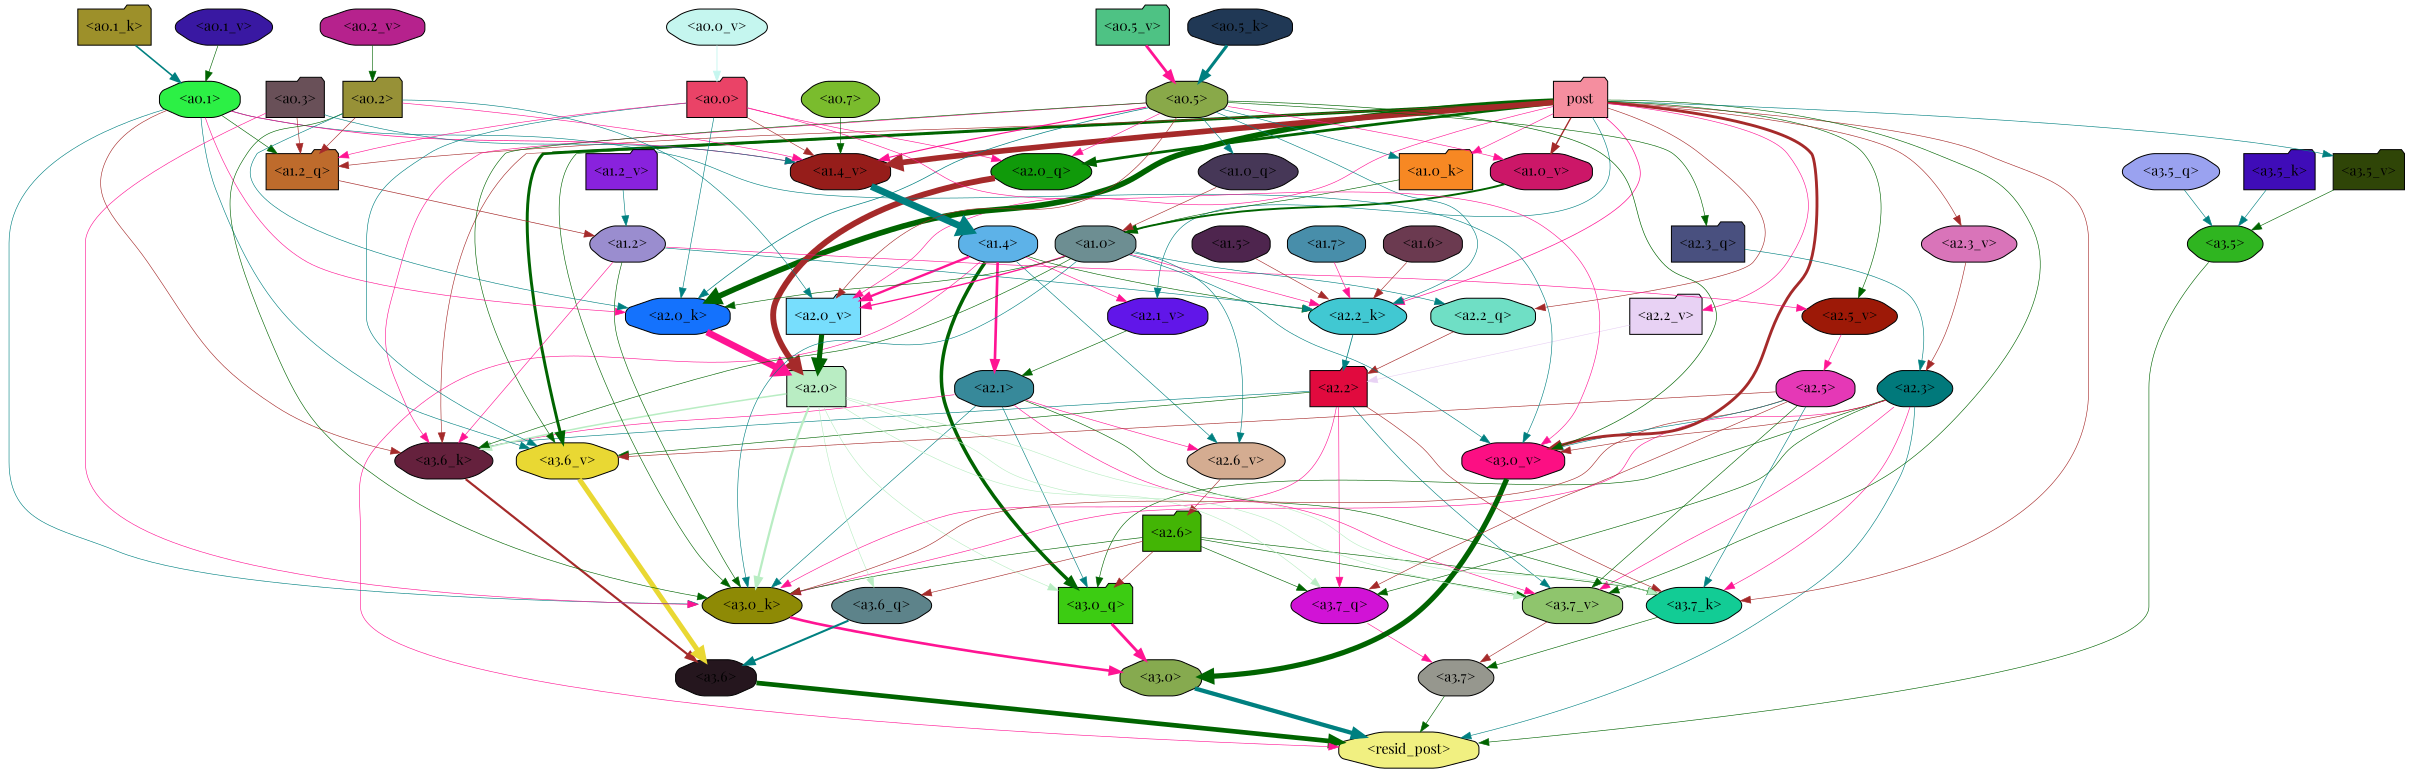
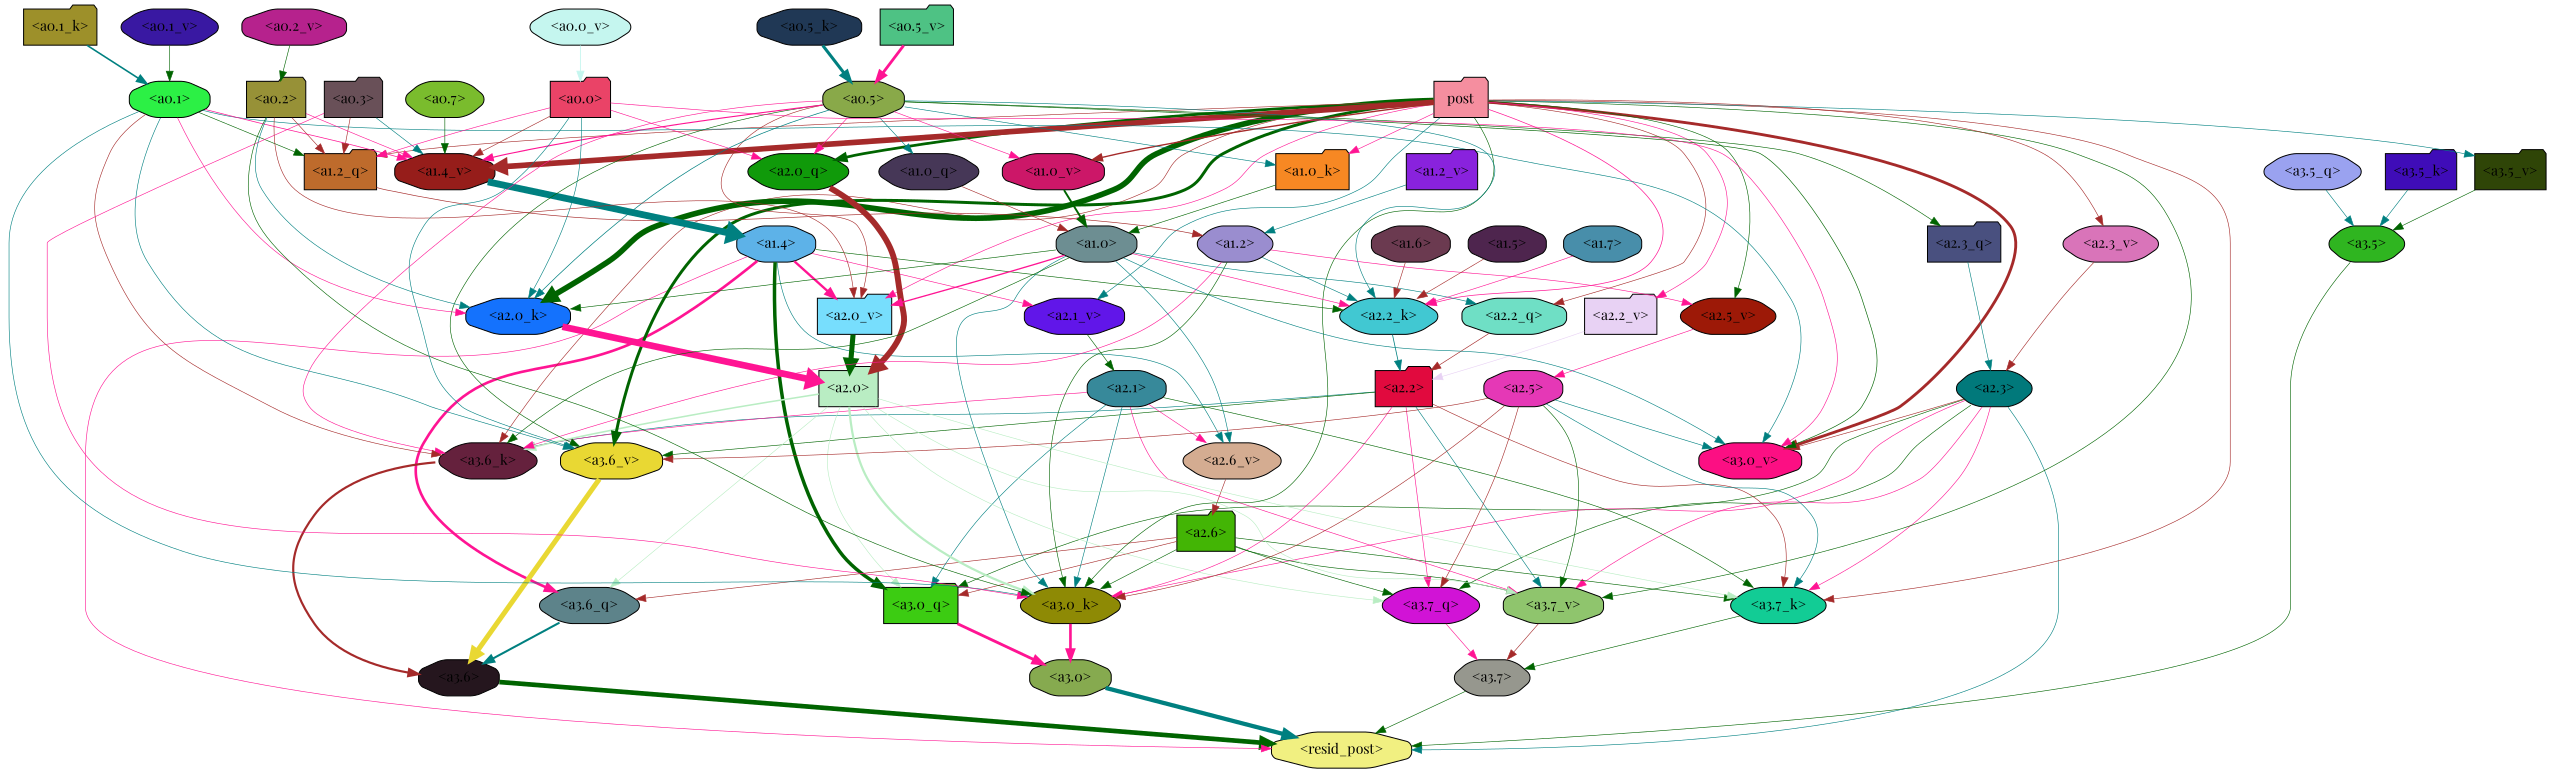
(684, 165) -> (487, 215)
(996, 309) -> (474, 390)
(1394, 629) -> none
